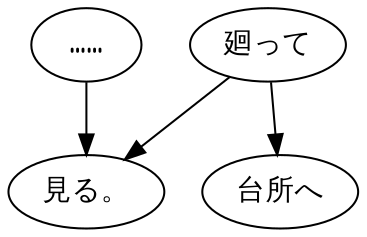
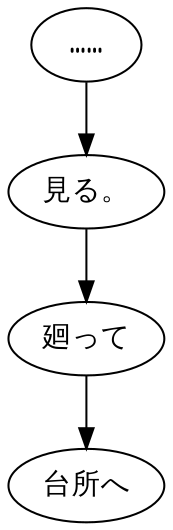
(185, 112) -> (86, 255)
